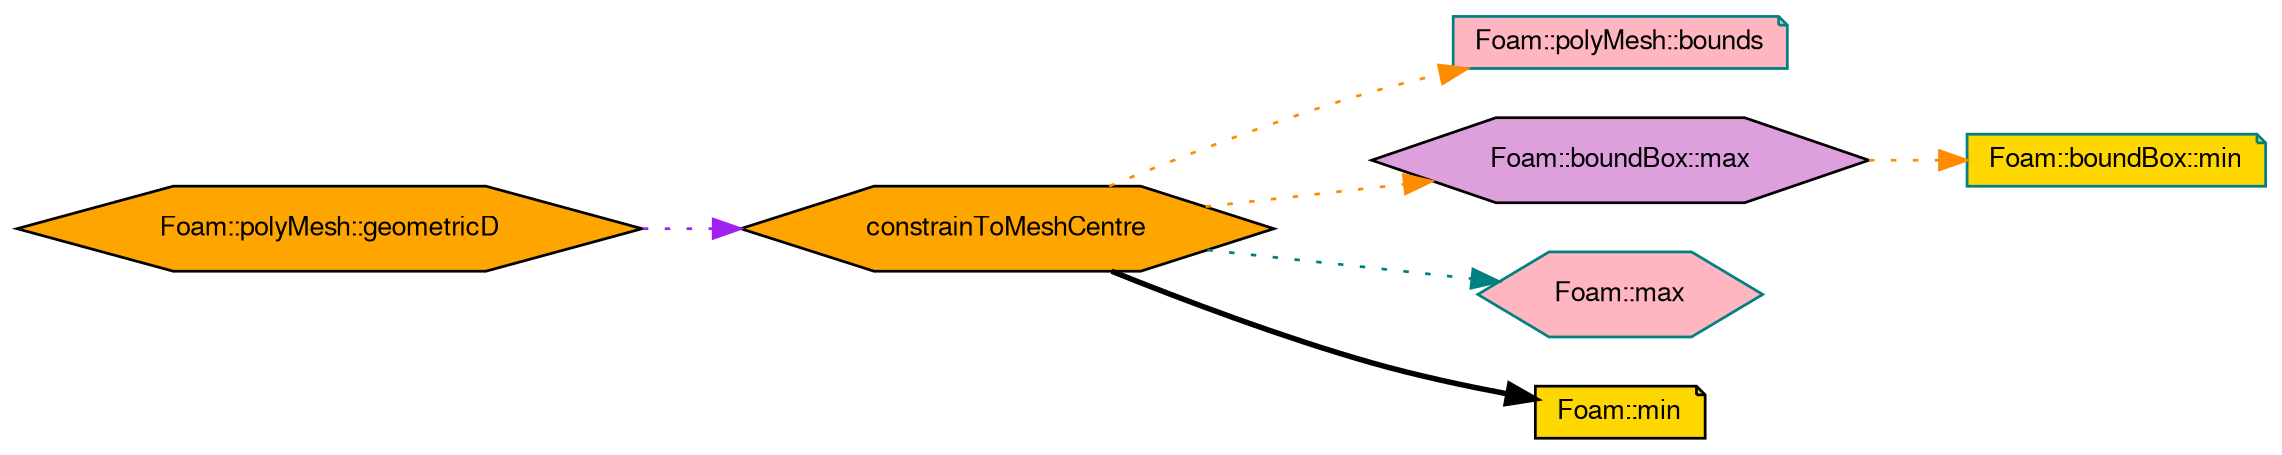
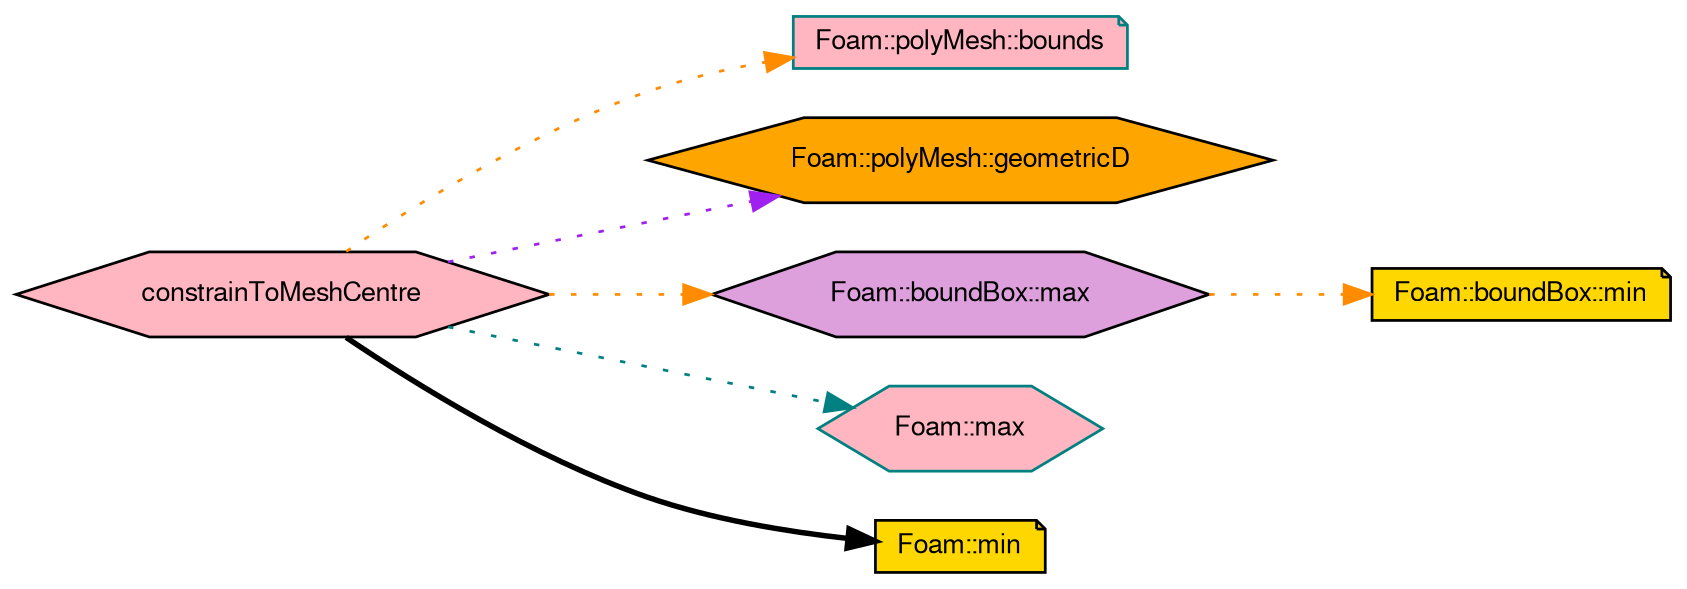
(2116, 160) -> (1521, 294)
(678, 229) -> (600, 232)
(1007, 229) -> (283, 294)
